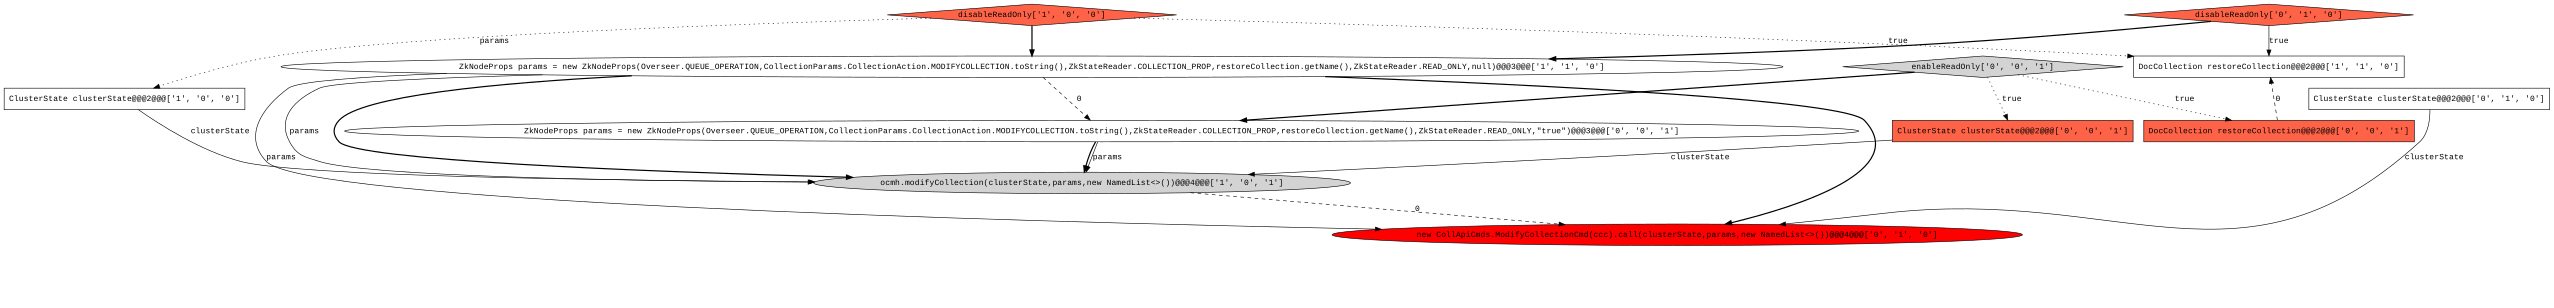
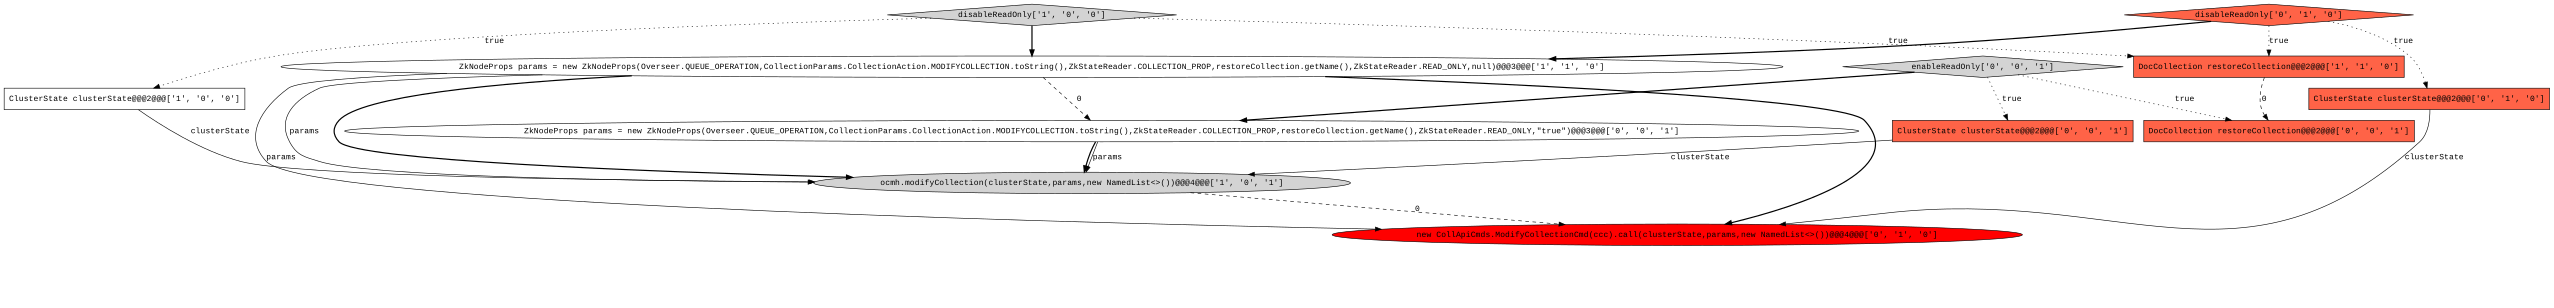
(1032, 15) -> (1032, 15)
(2269, 38) -> (2269, 38)
none -> (2385, 40)
(495, 41) -> (495, 41)
(2269, 67) -> (2269, 67)
(2429, 99) -> (2429, 99)
(2274, 102) -> (2260, 97)
